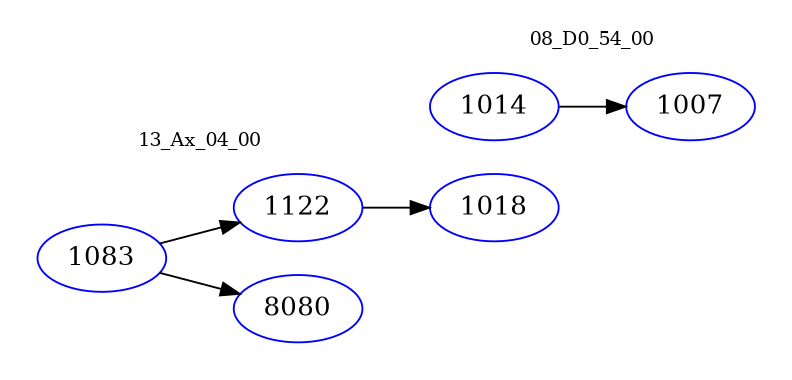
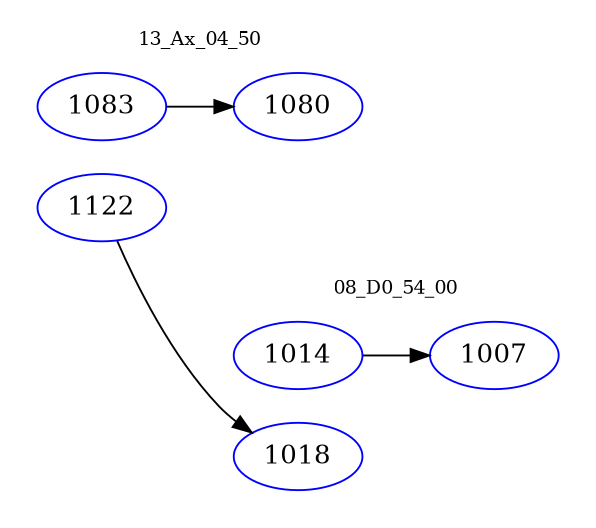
(200, 141) -> (200, 40)
(191, 235) -> none
(298, 309) -> (298, 107)
